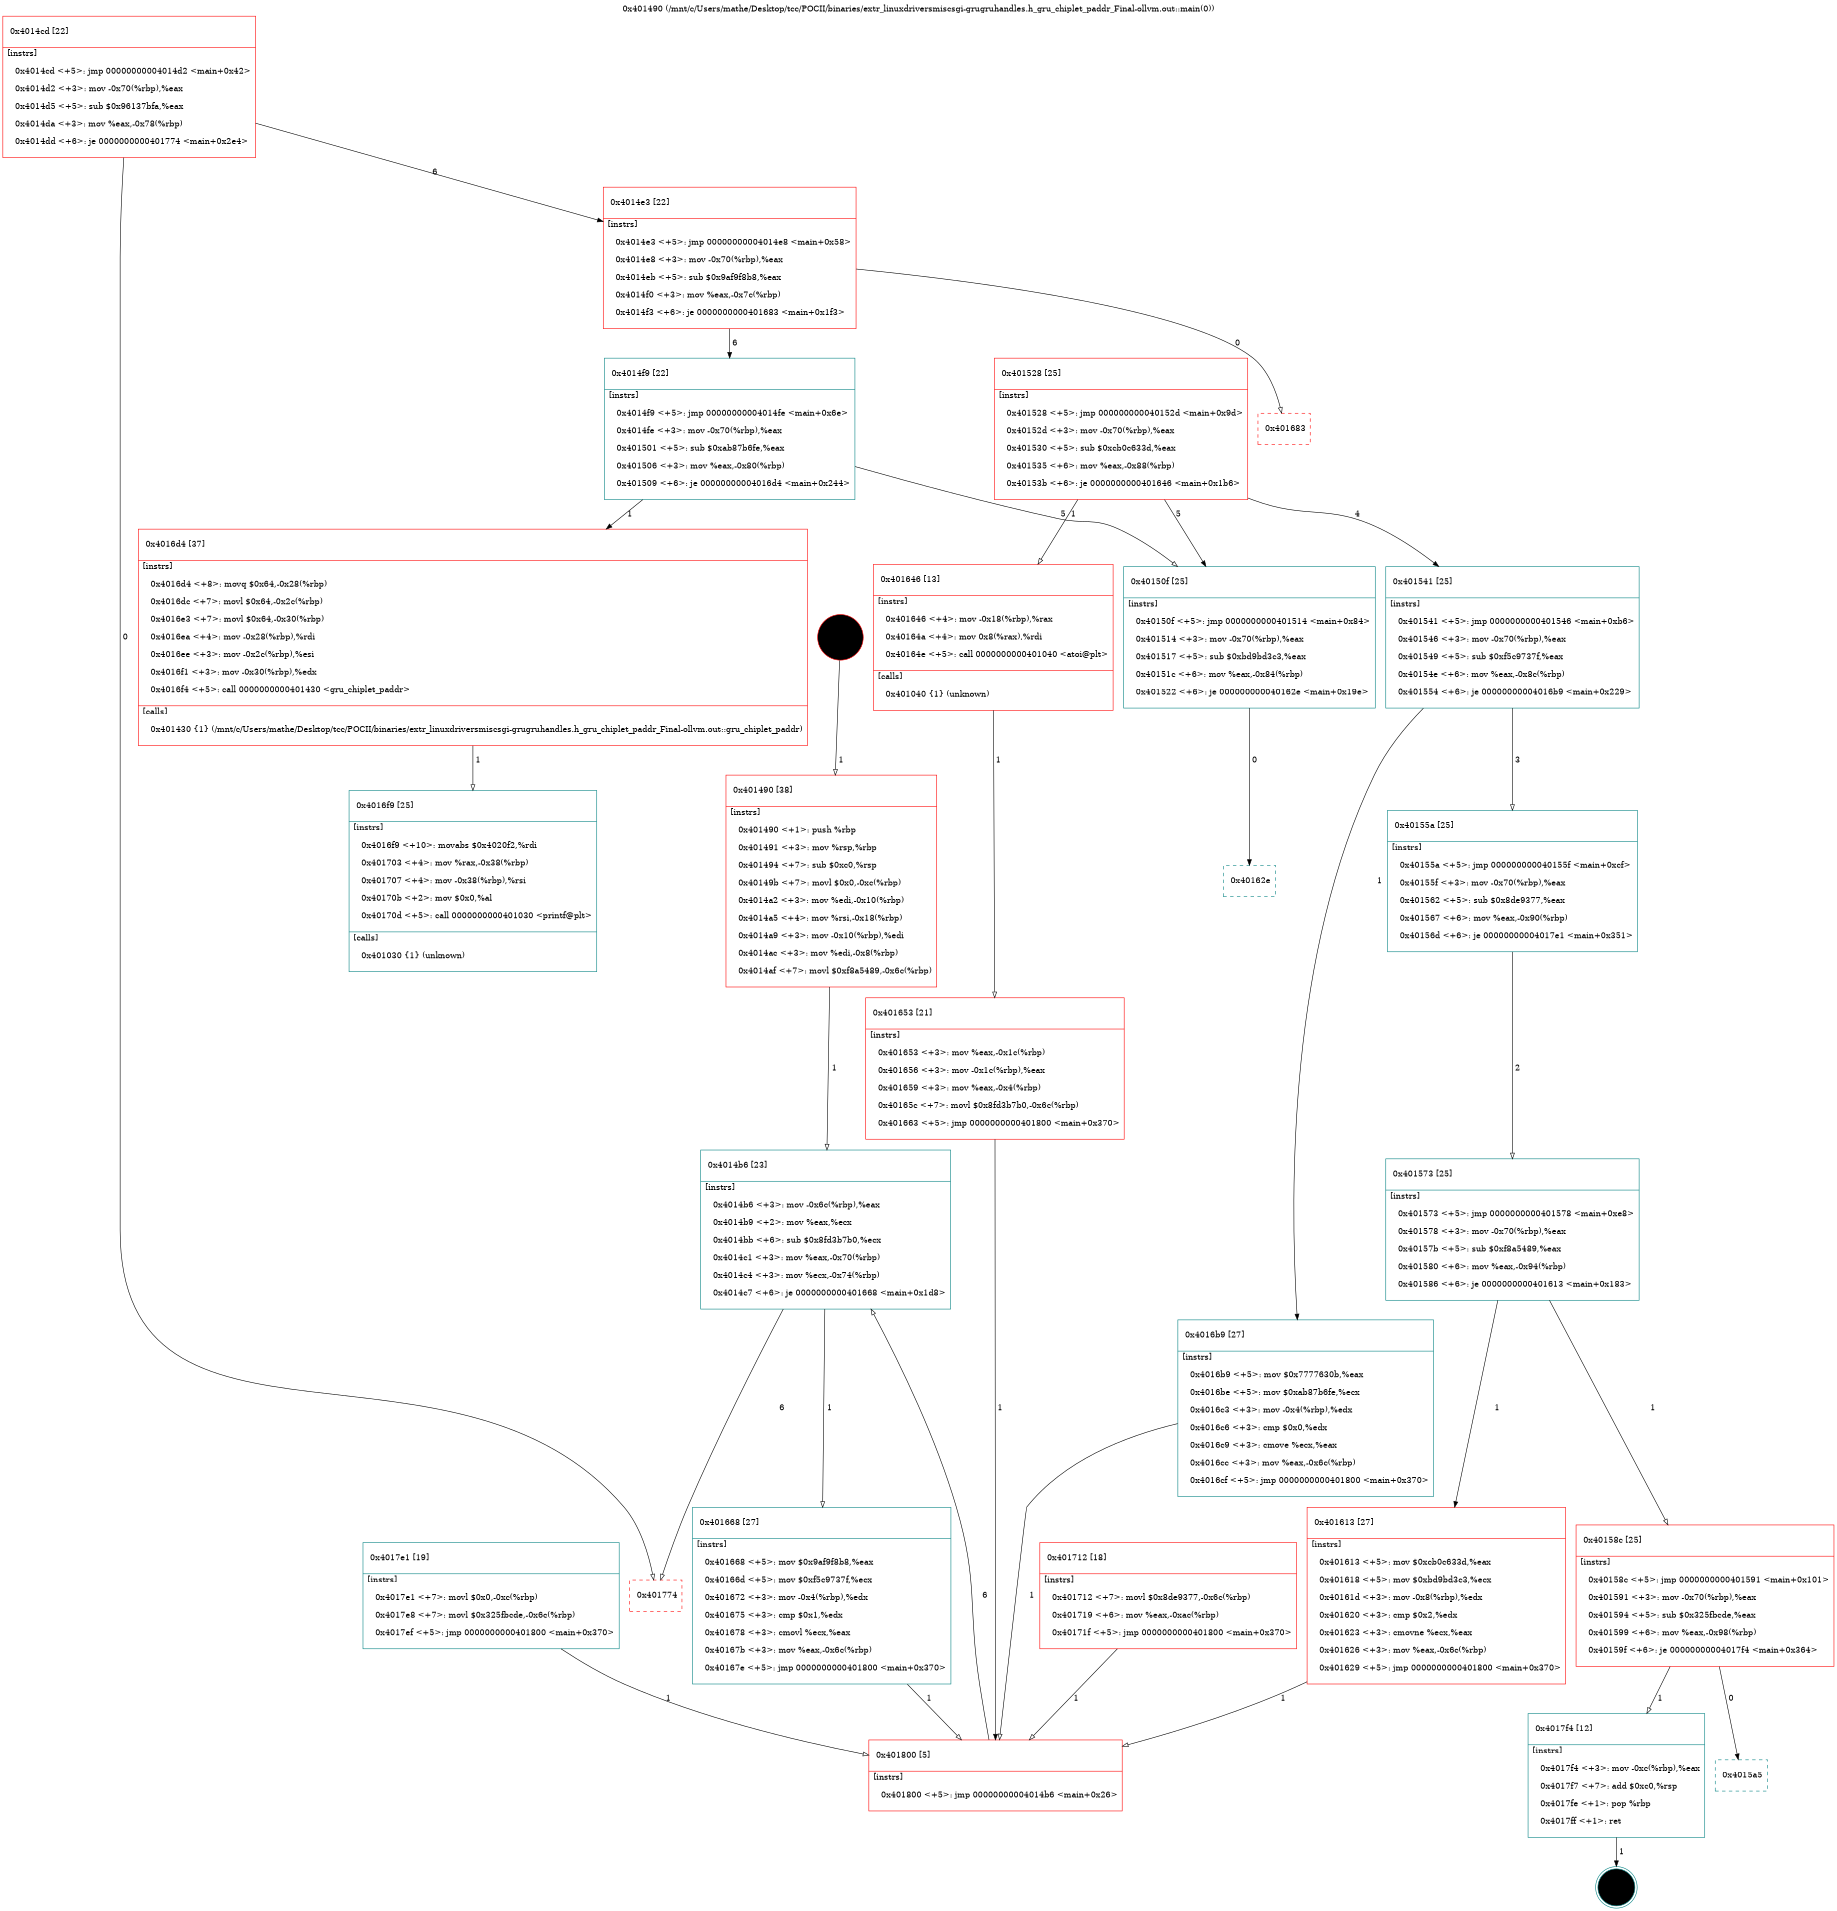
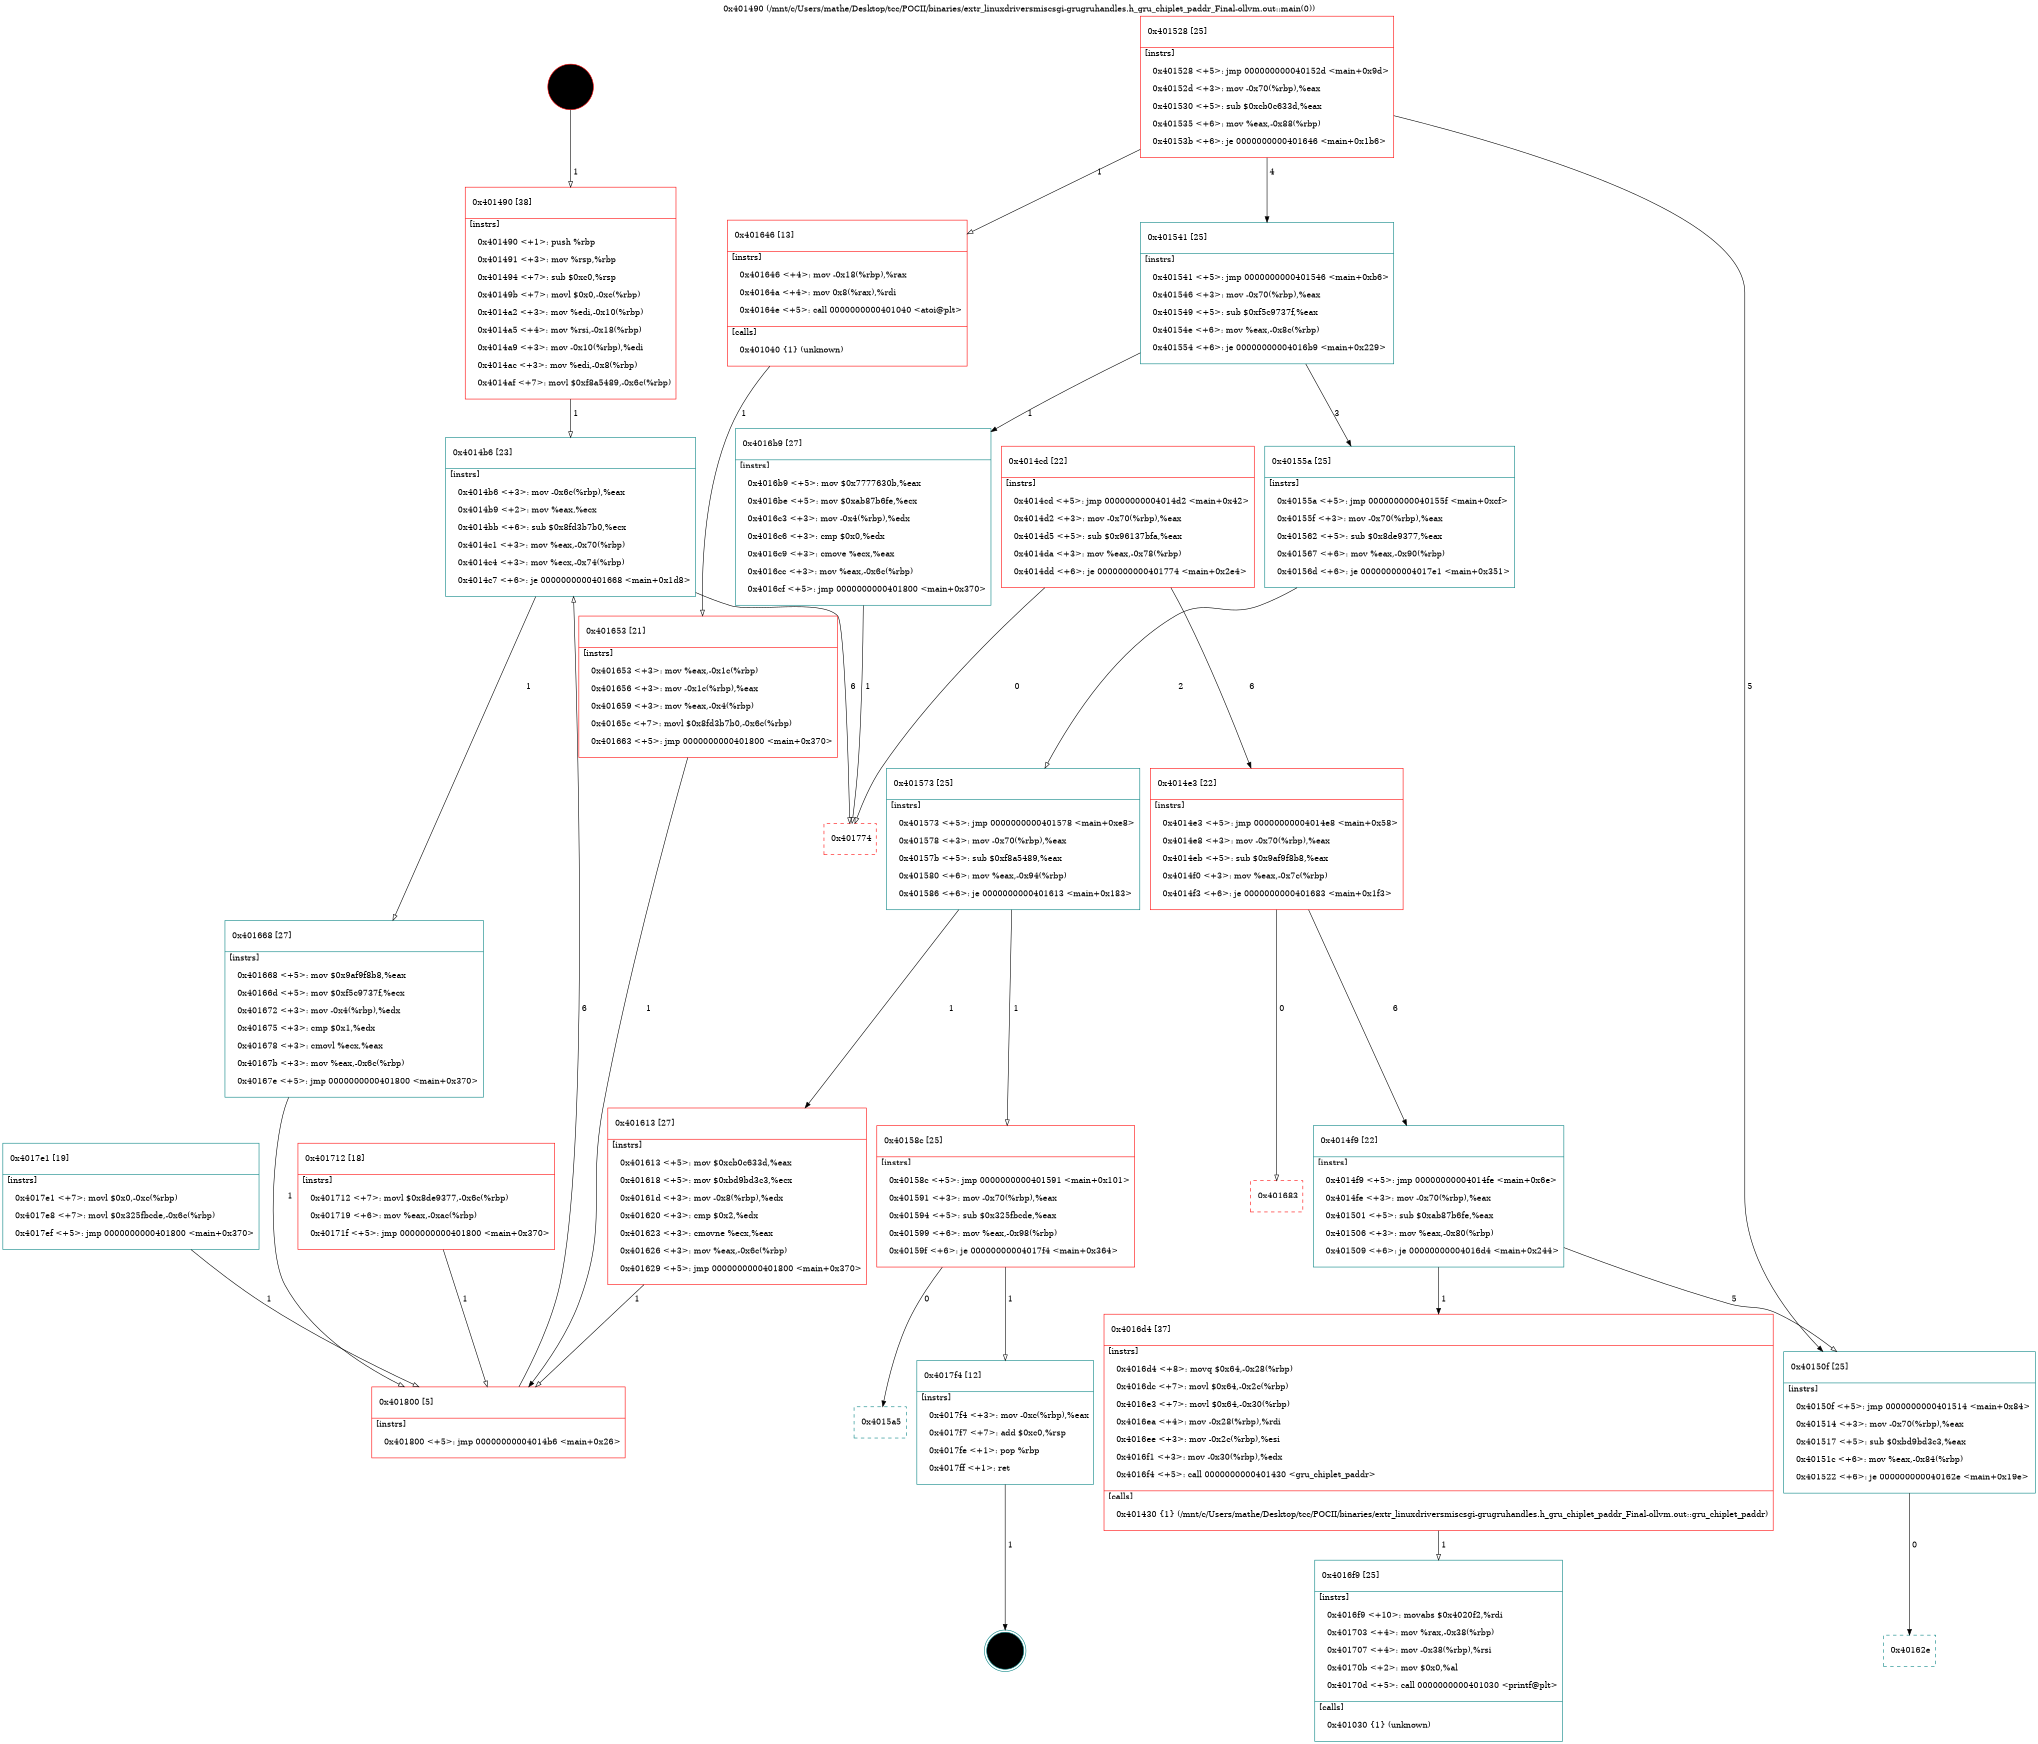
(1512, 756) -> (1327, 402)
(1023, 1533) -> (861, 712)
